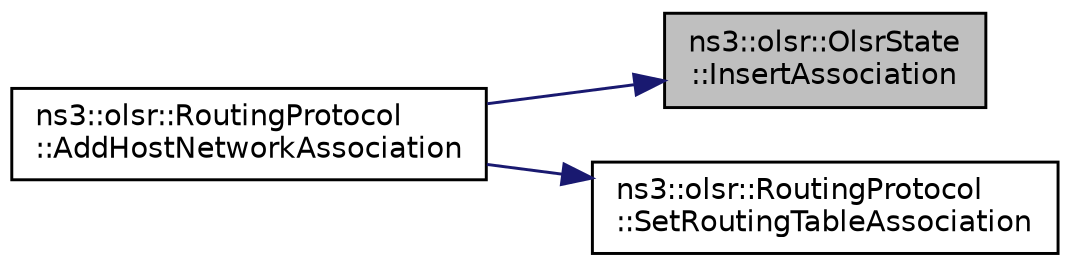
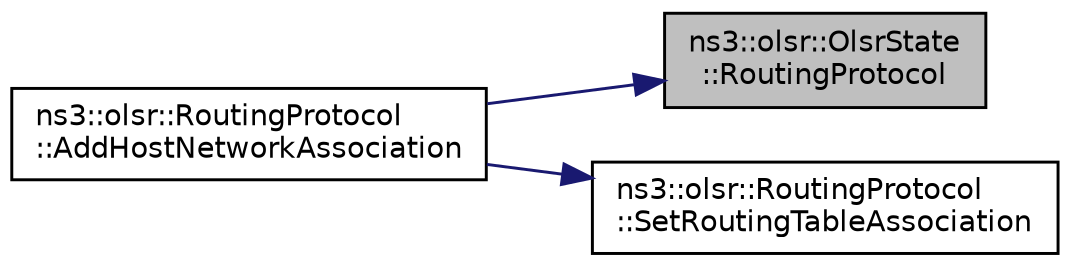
(825, 60) -> (825, 60)
